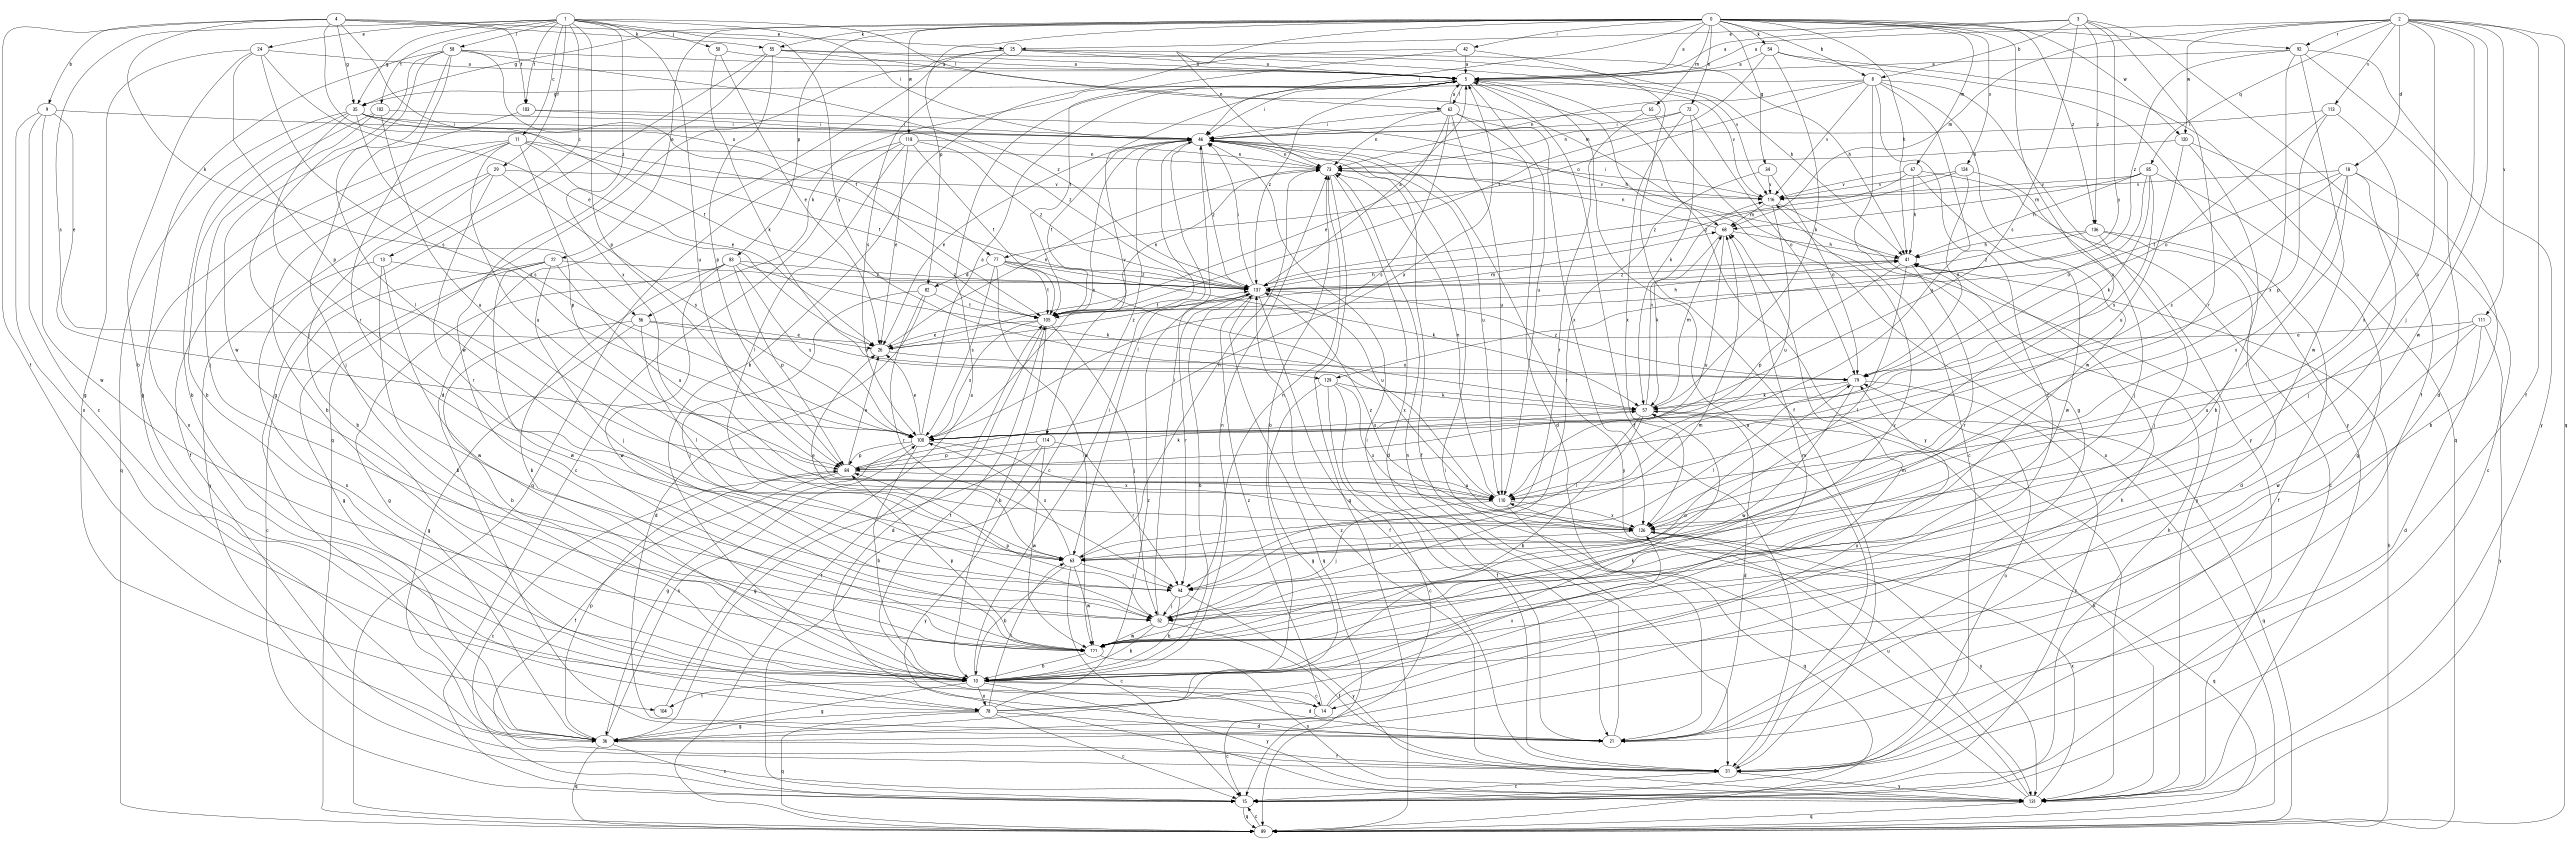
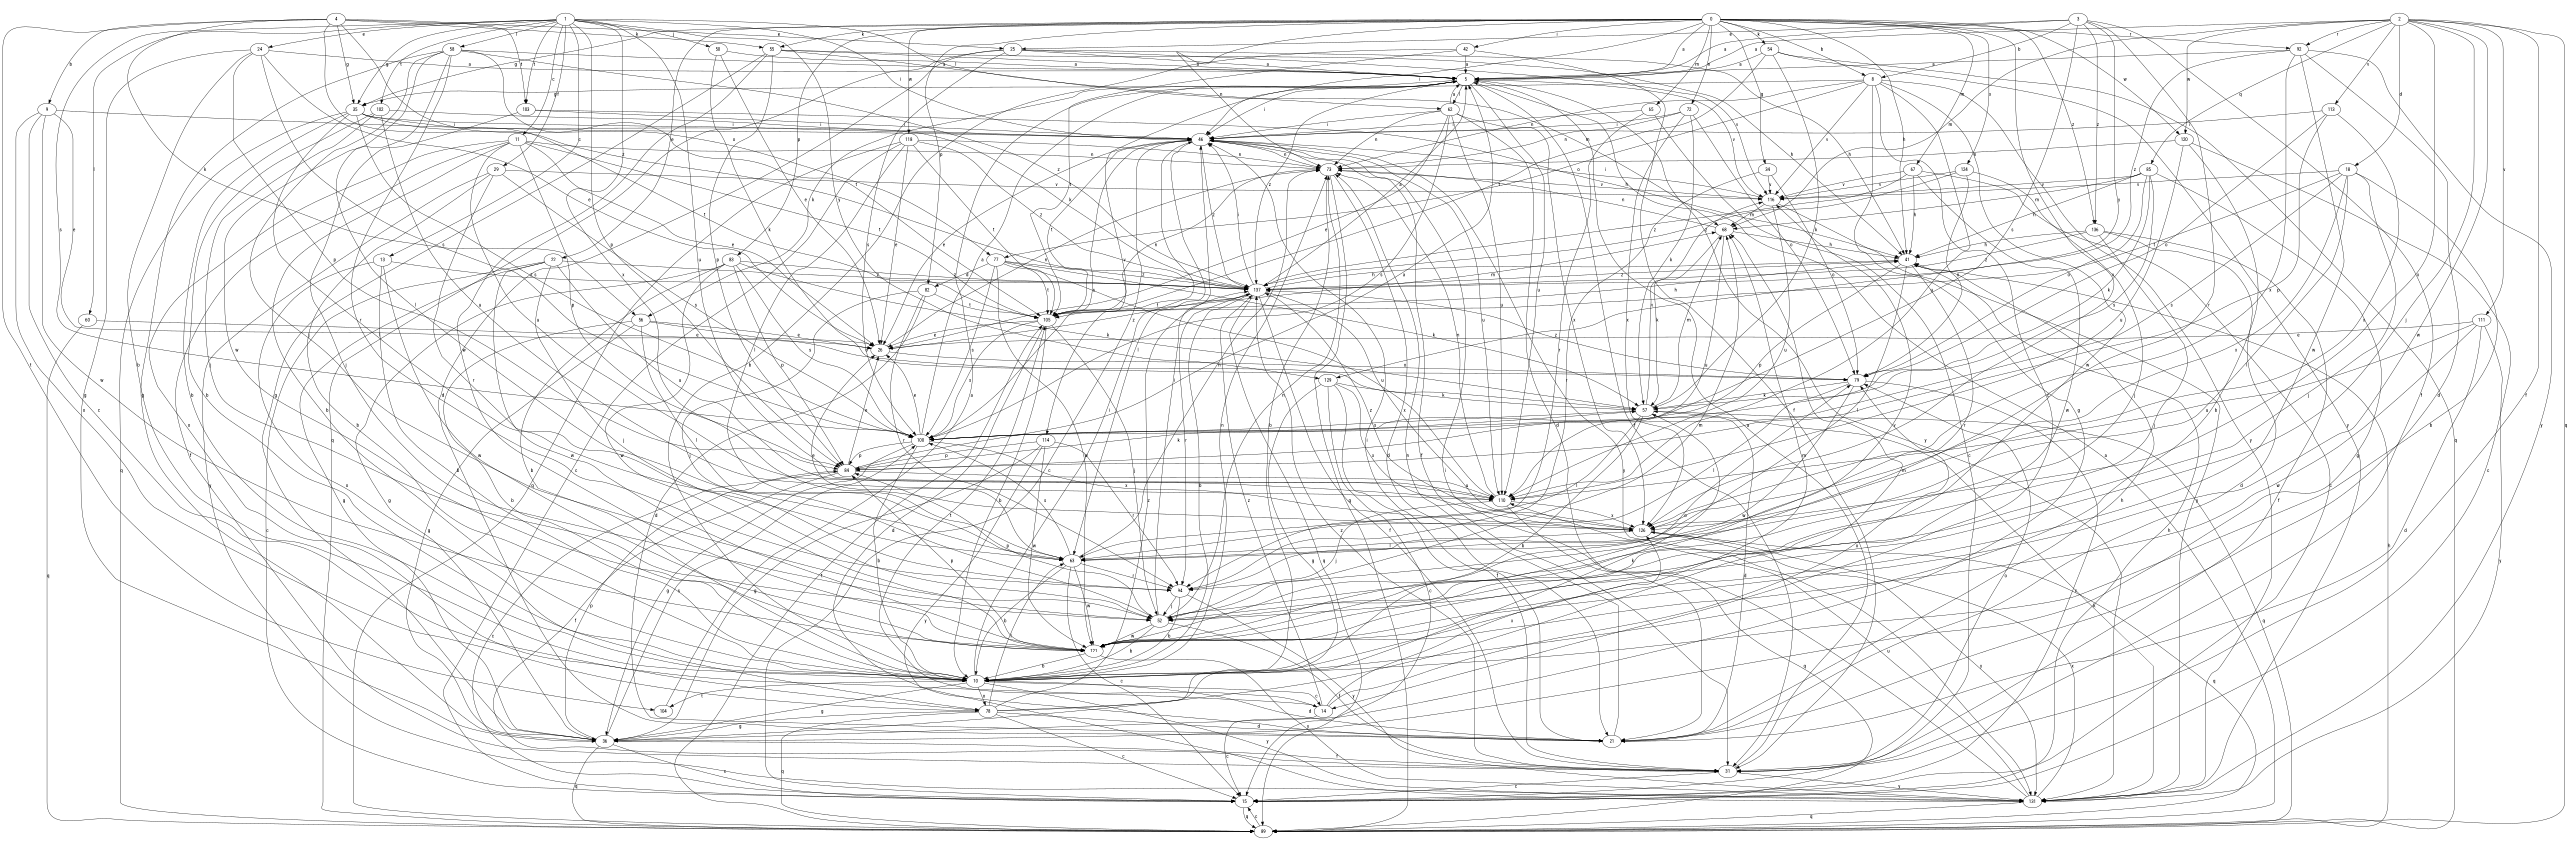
(1071, 200) -> (1071, 200)
none -> (87, 320)
